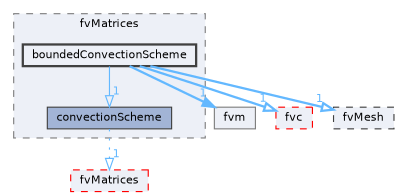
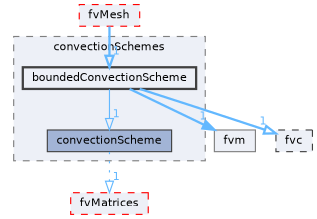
(109, 25) -> (109, 47)
(236, 87) -> (109, 44)
(294, 118) -> (294, 141)
(364, 118) -> (109, 15)
